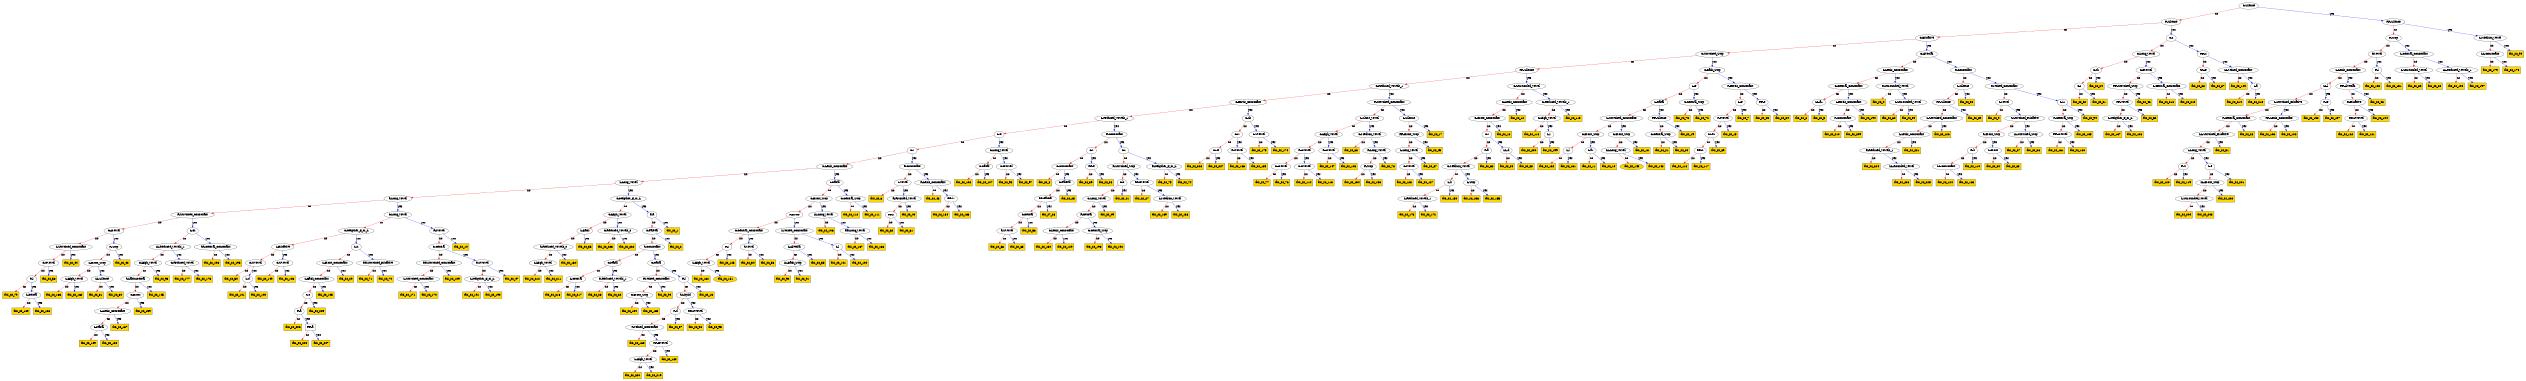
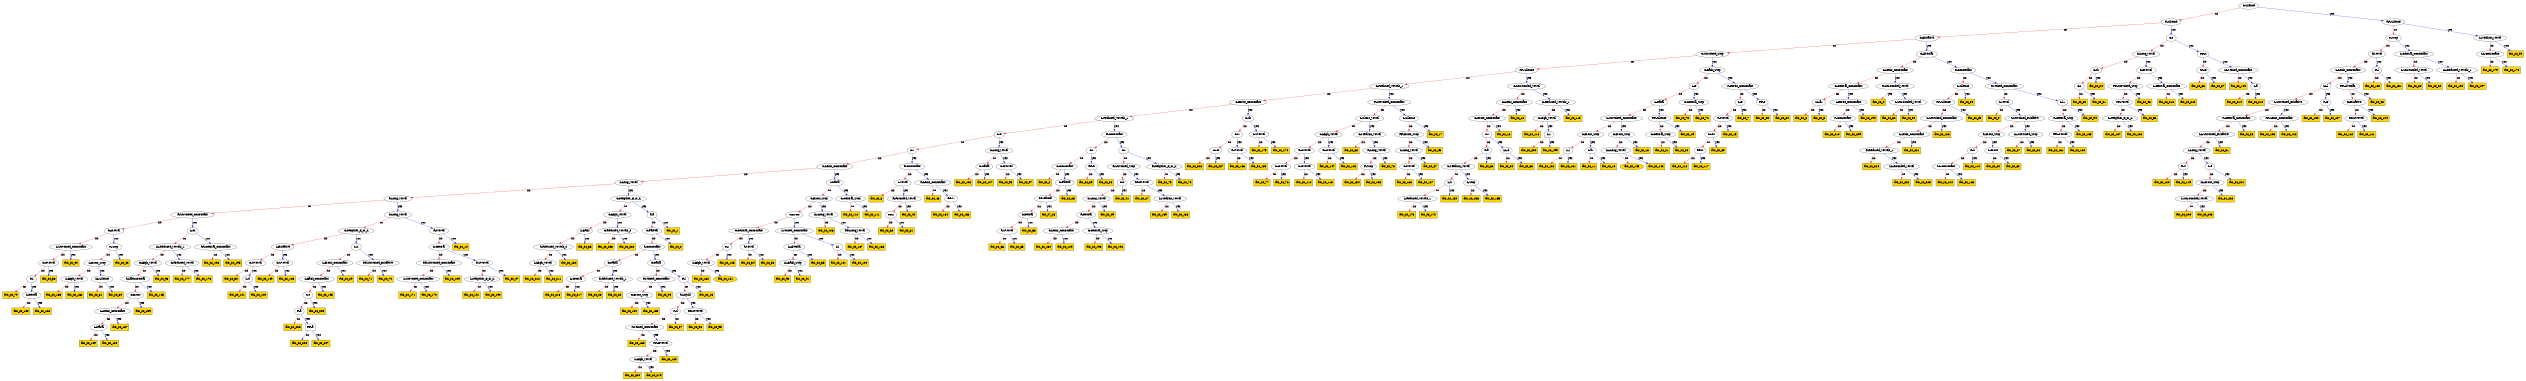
(1889, 94) -> (1890, 94)
(678, 319) -> (677, 319)
(305, 335) -> (305, 335)
